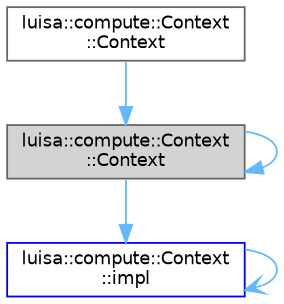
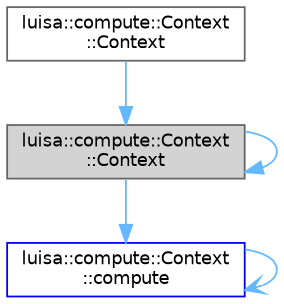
(126, 270) -> (126, 270)
